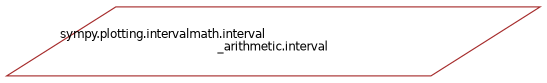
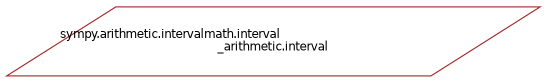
(273, 41) -> (273, 41)
